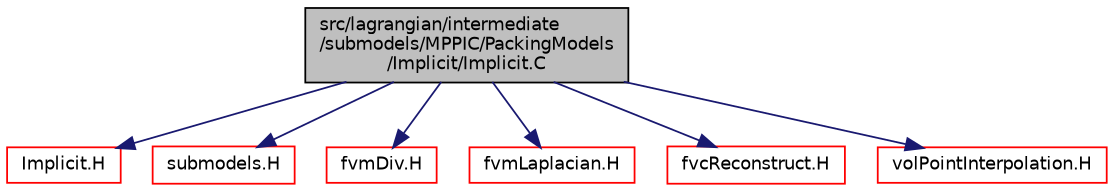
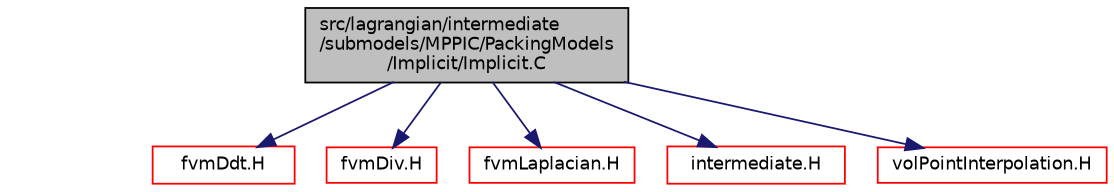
(64, 165) -> none
(224, 165) -> (224, 165)
(756, 165) -> (756, 165)
